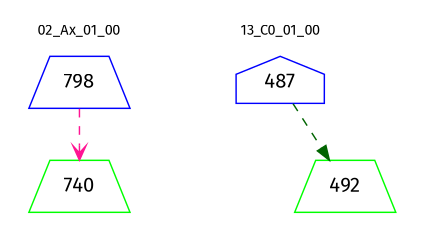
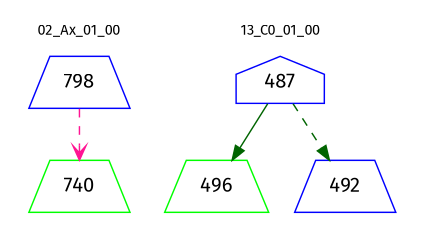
none -> (217, 186)
(345, 186) -> (345, 186)
